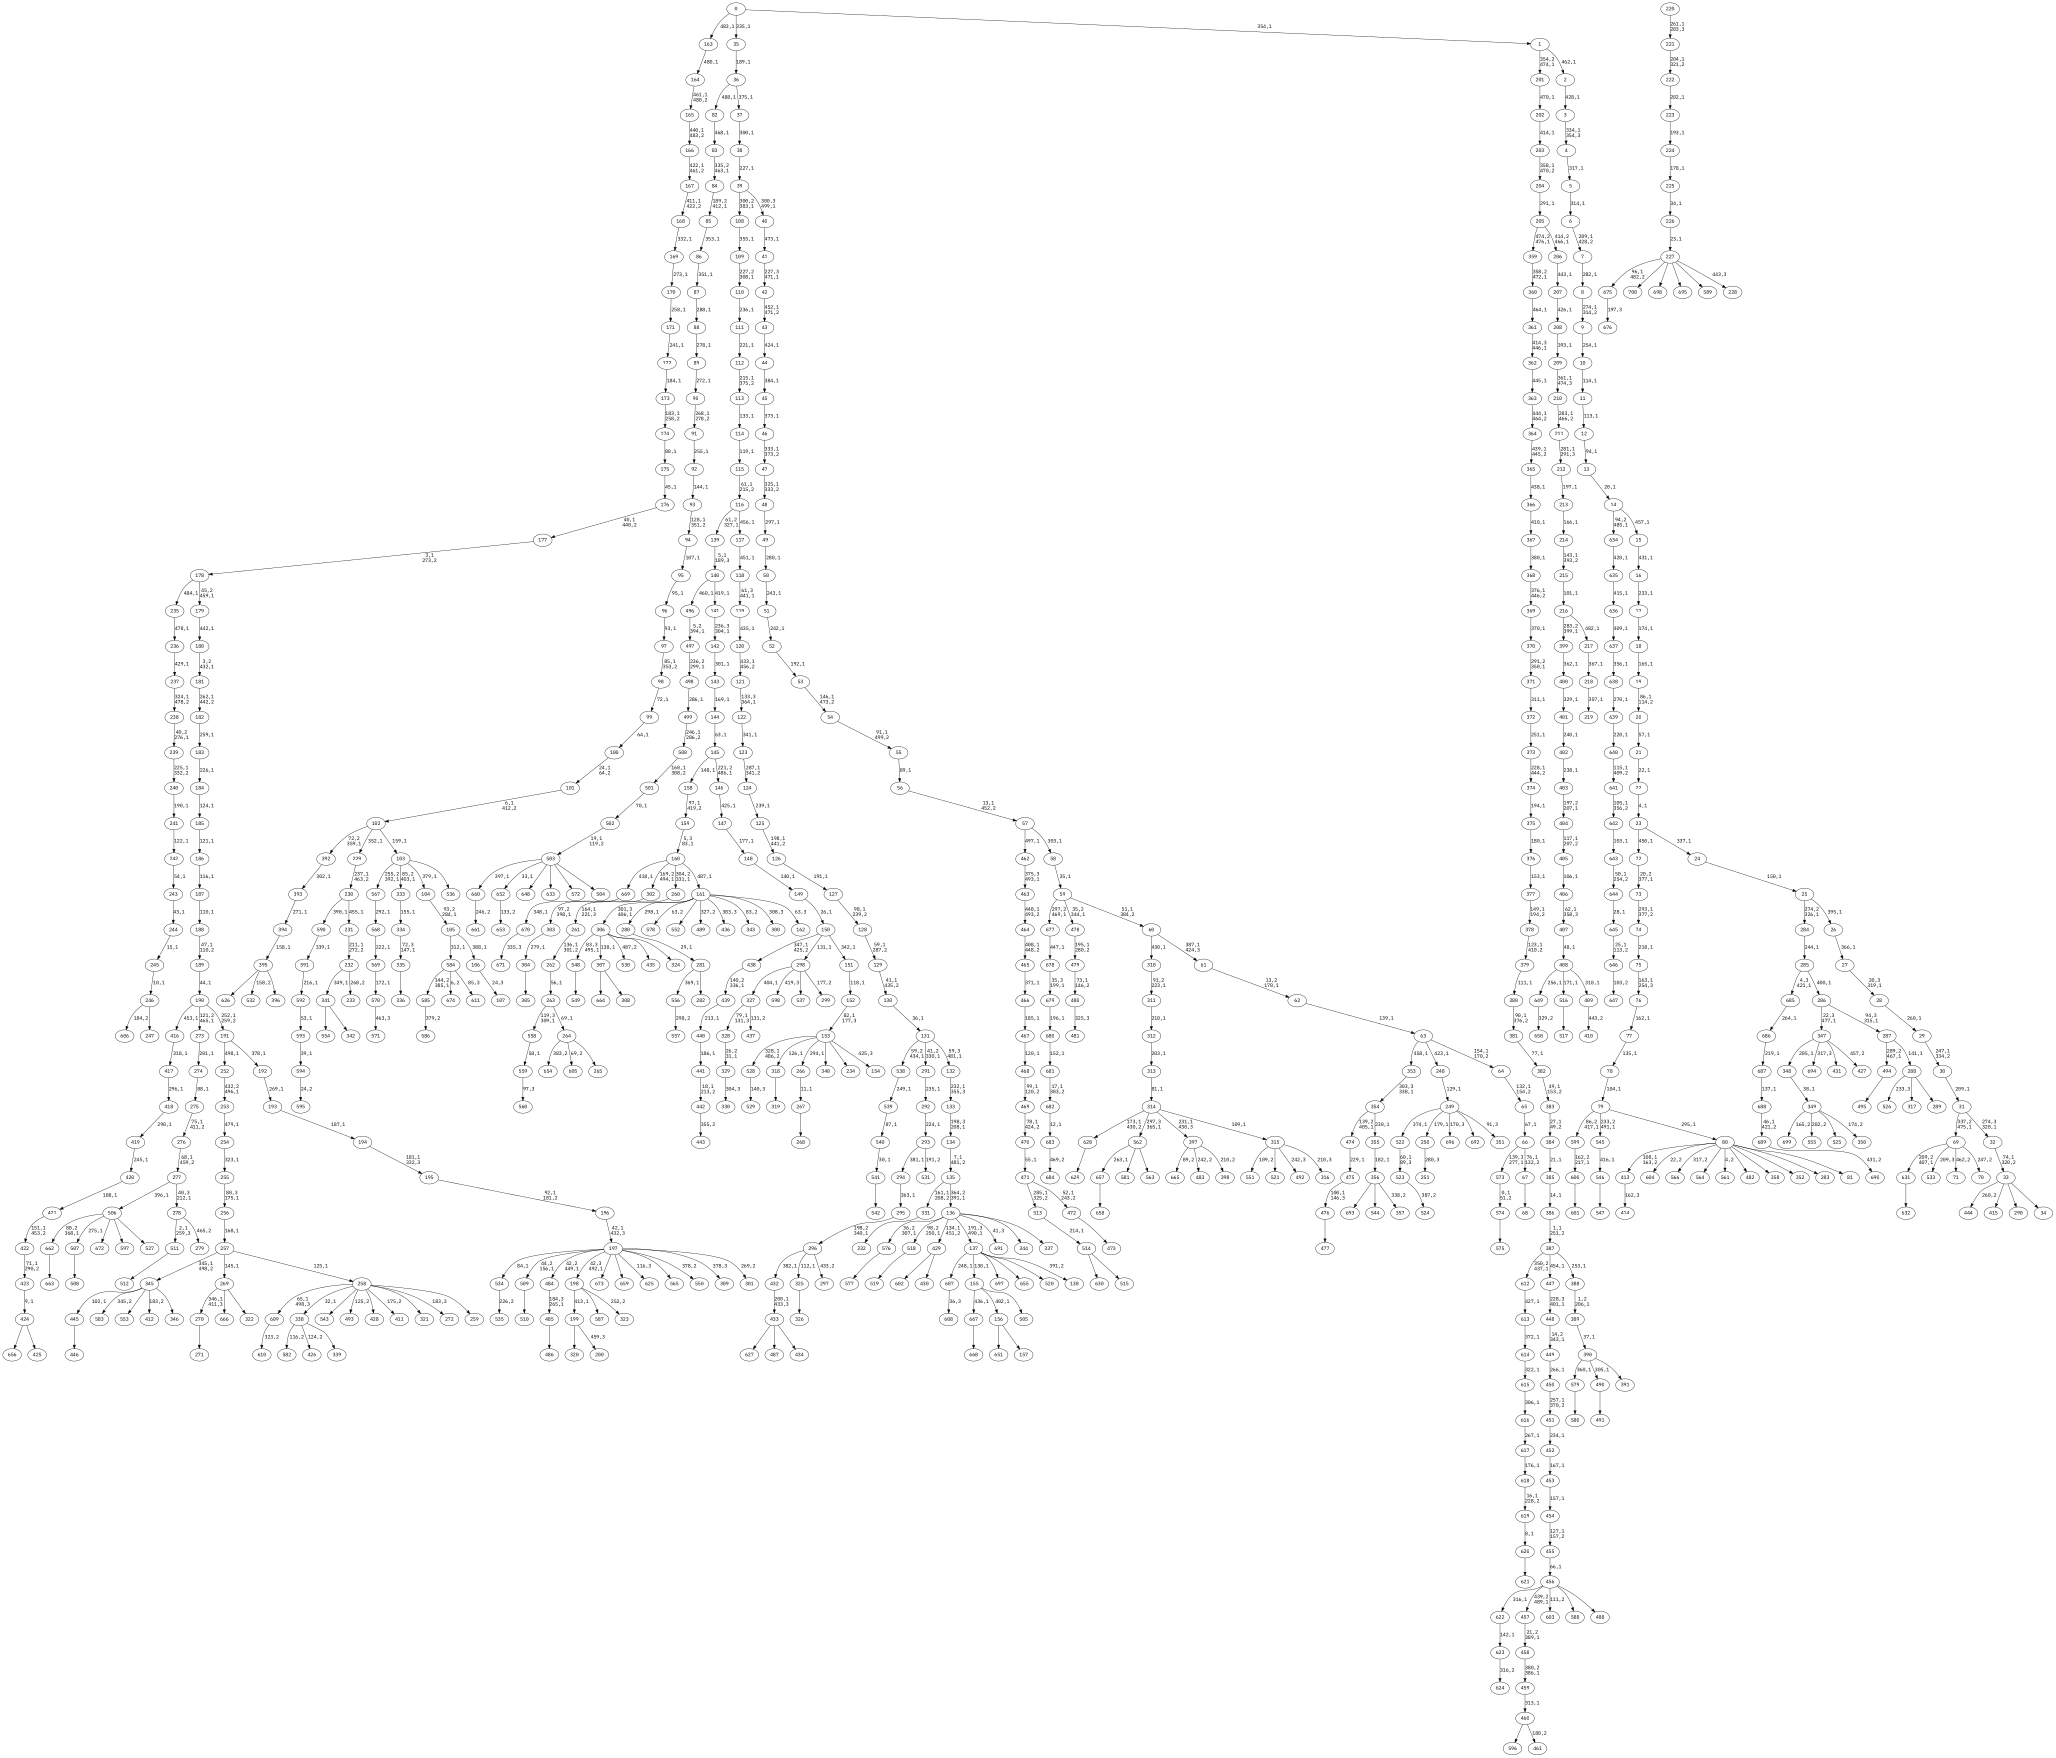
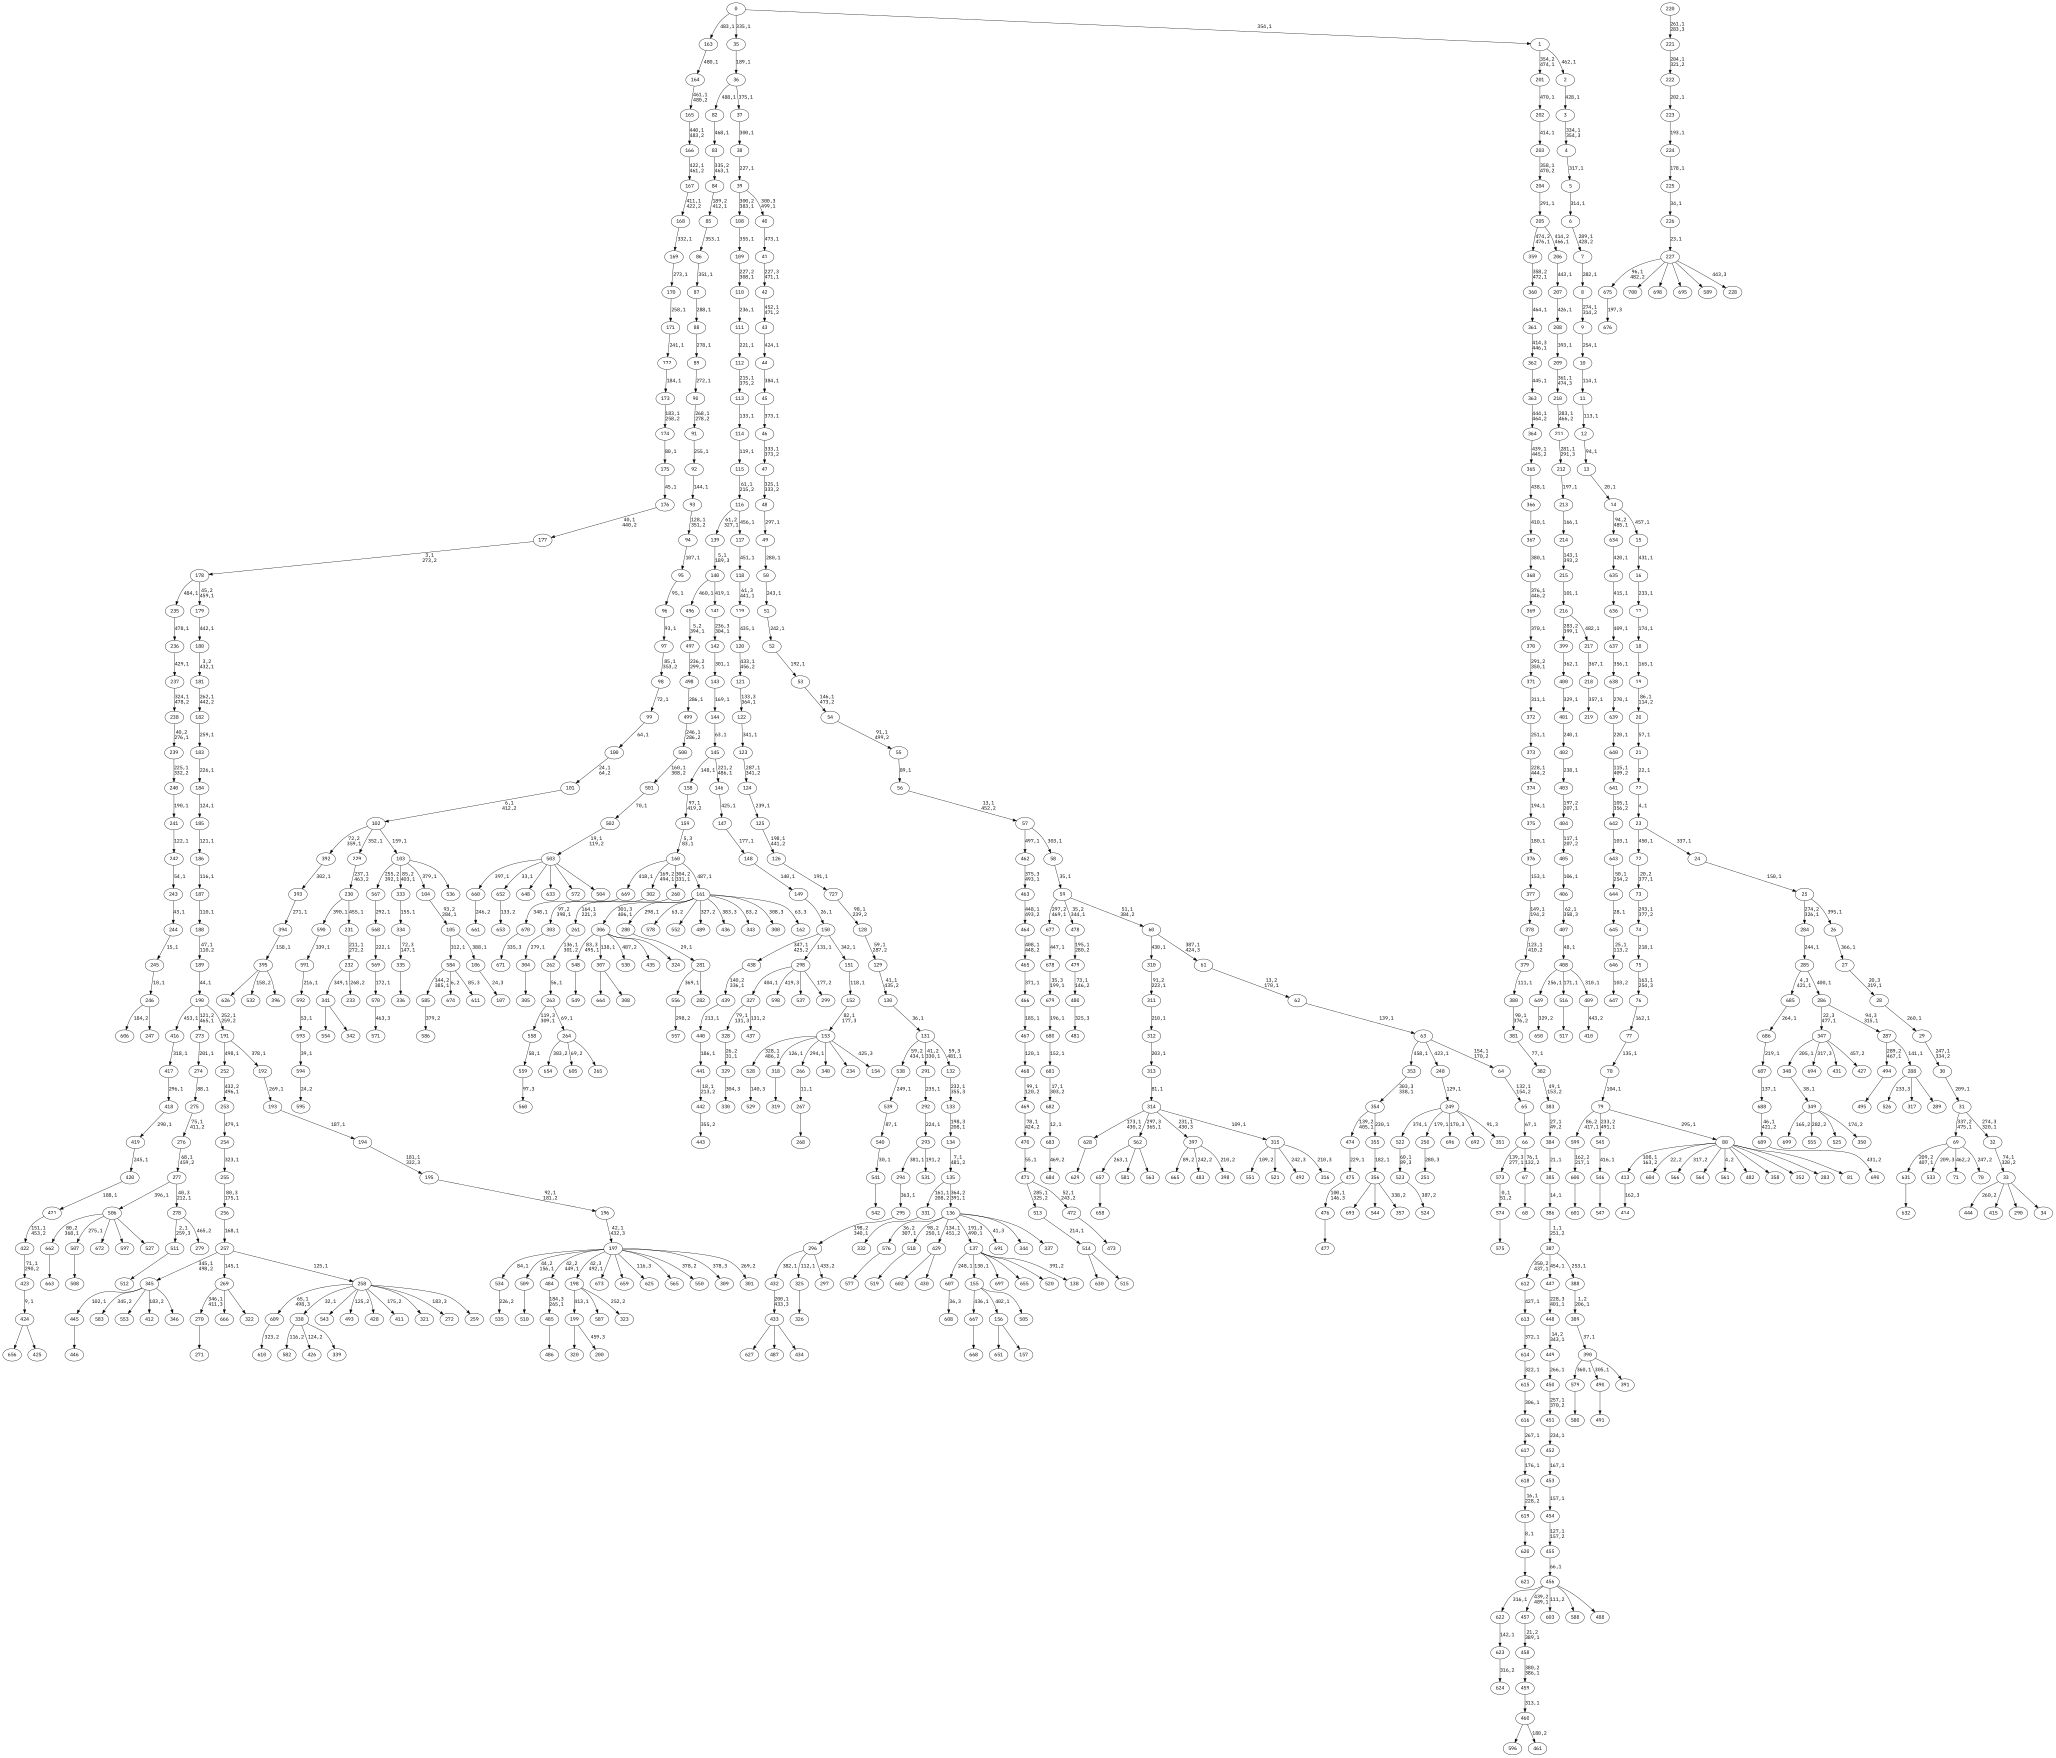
(833, 894) -> (833, 894)
